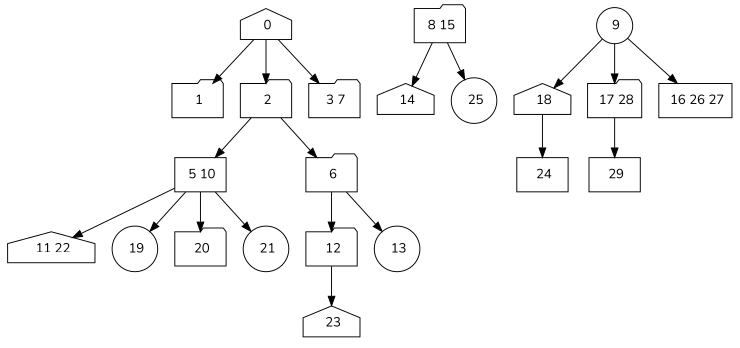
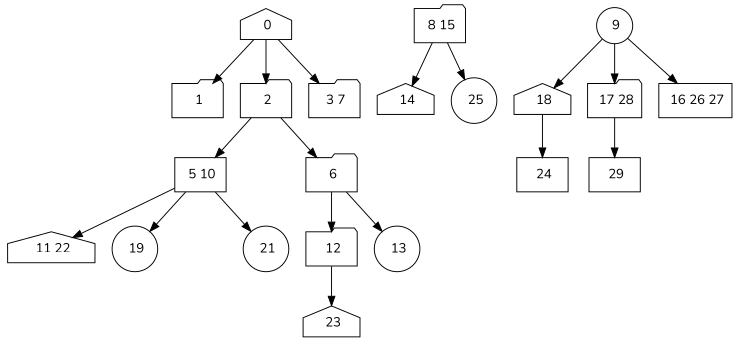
(200, 249) -> none
